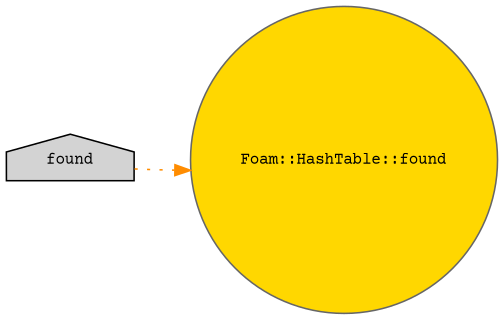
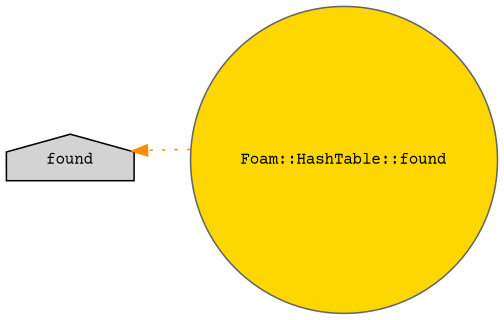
(155, 170) -> (169, 150)
